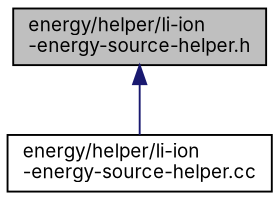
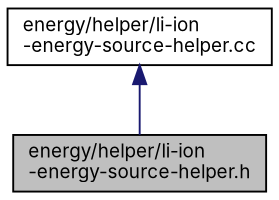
(140, 110) -> (140, 110)
